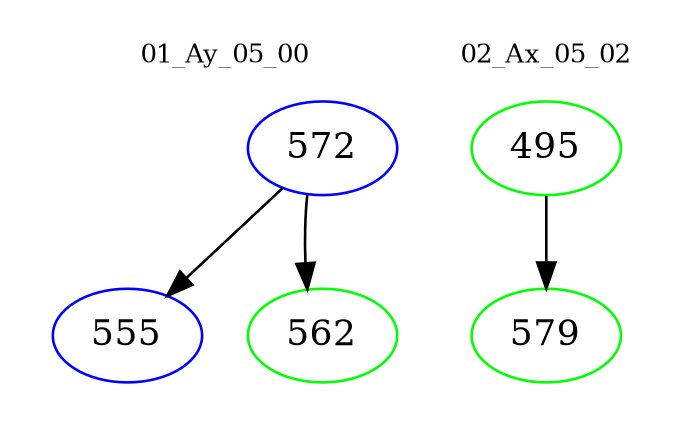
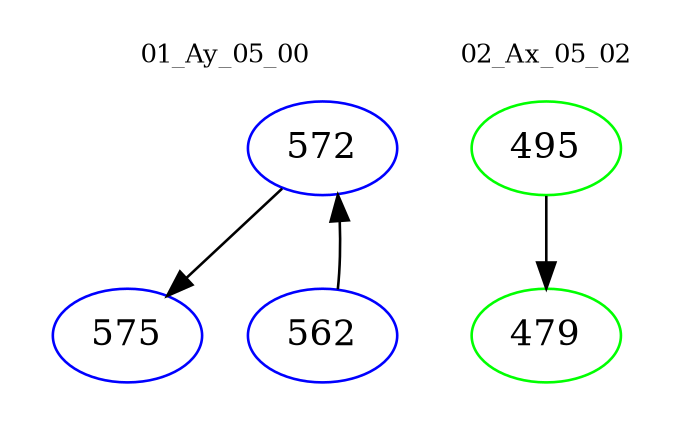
(305, 229) -> (340, 255)
(127, 336) -> (127, 336)
(323, 336) -> (323, 336)
(546, 336) -> (546, 336)
